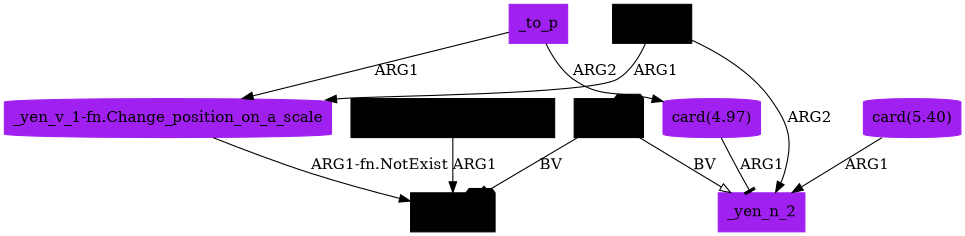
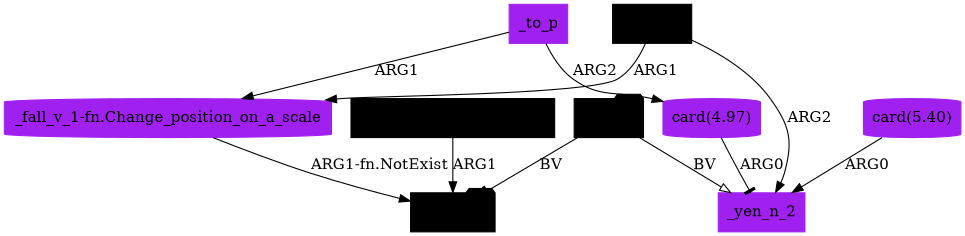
(168, 118) -> (168, 118)
(762, 165) -> (762, 165)
(867, 165) -> (867, 165)
